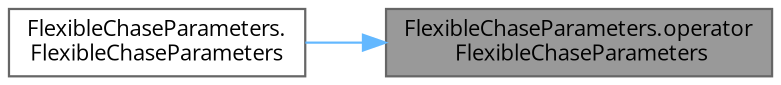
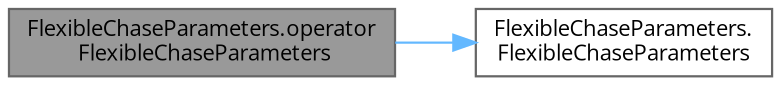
(334, 43) -> (424, 43)
